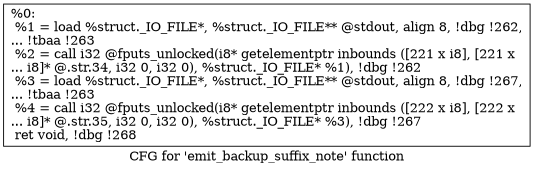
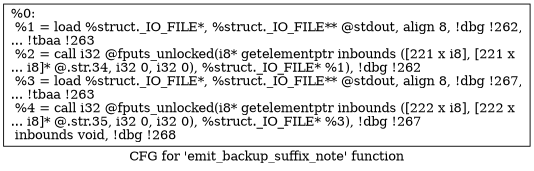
(74, 135) -> (94, 135)
